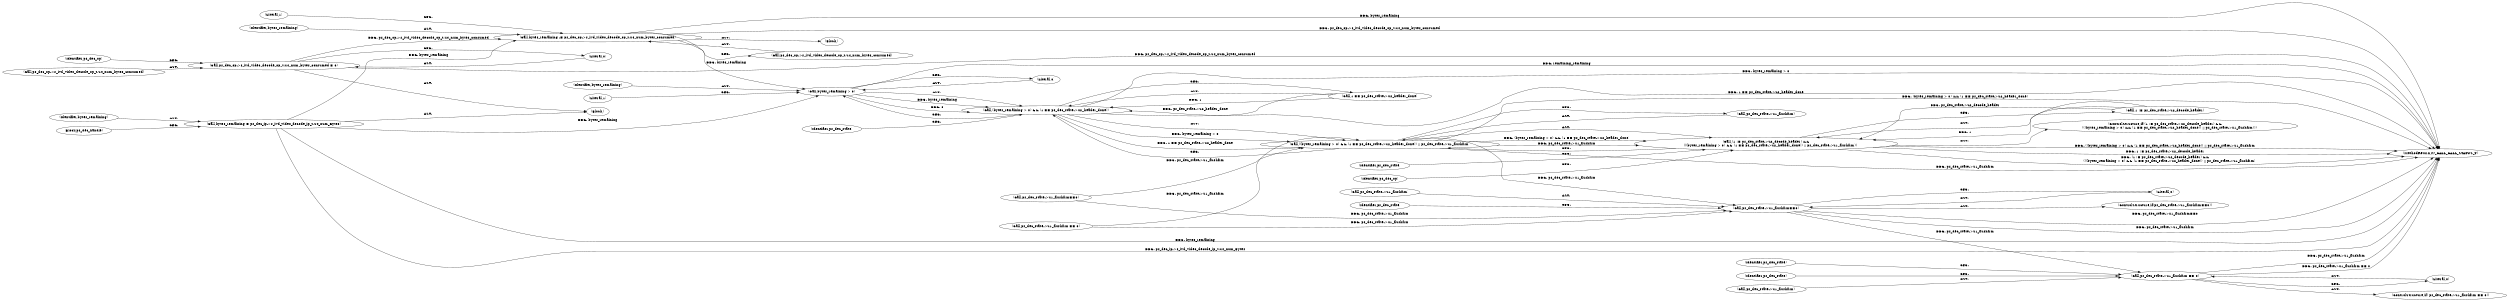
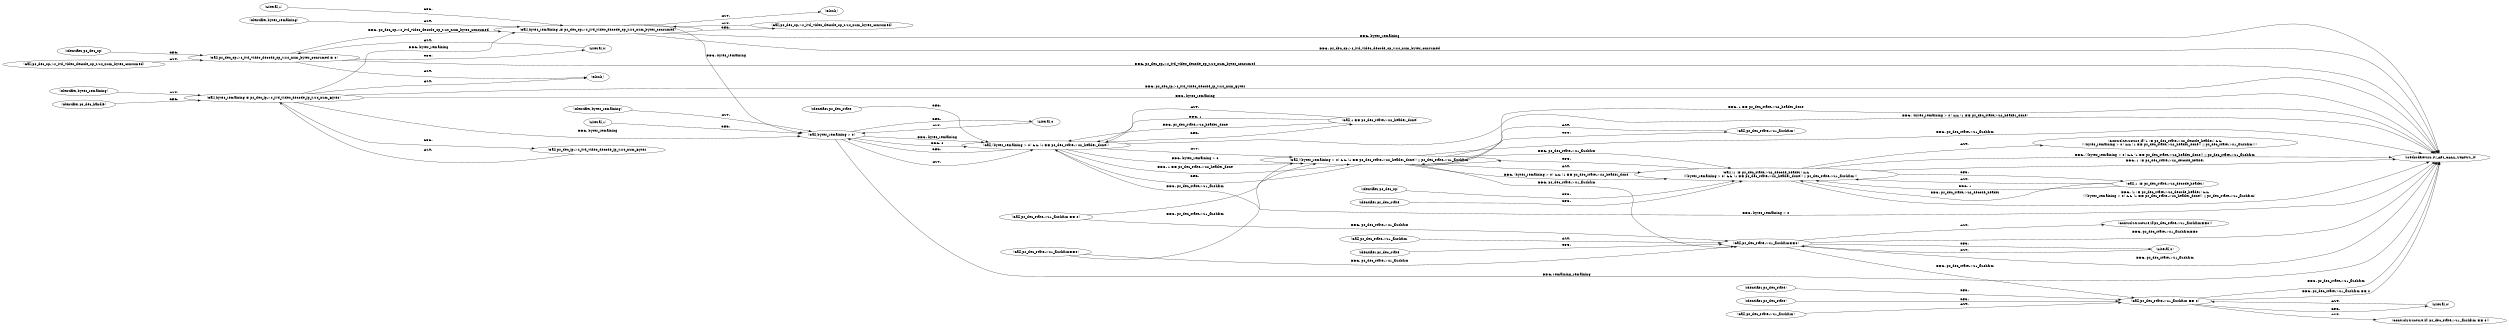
(84, 131) -> (84, 104)
none -> (598, 150)
(2441, 153) -> (2441, 158)
